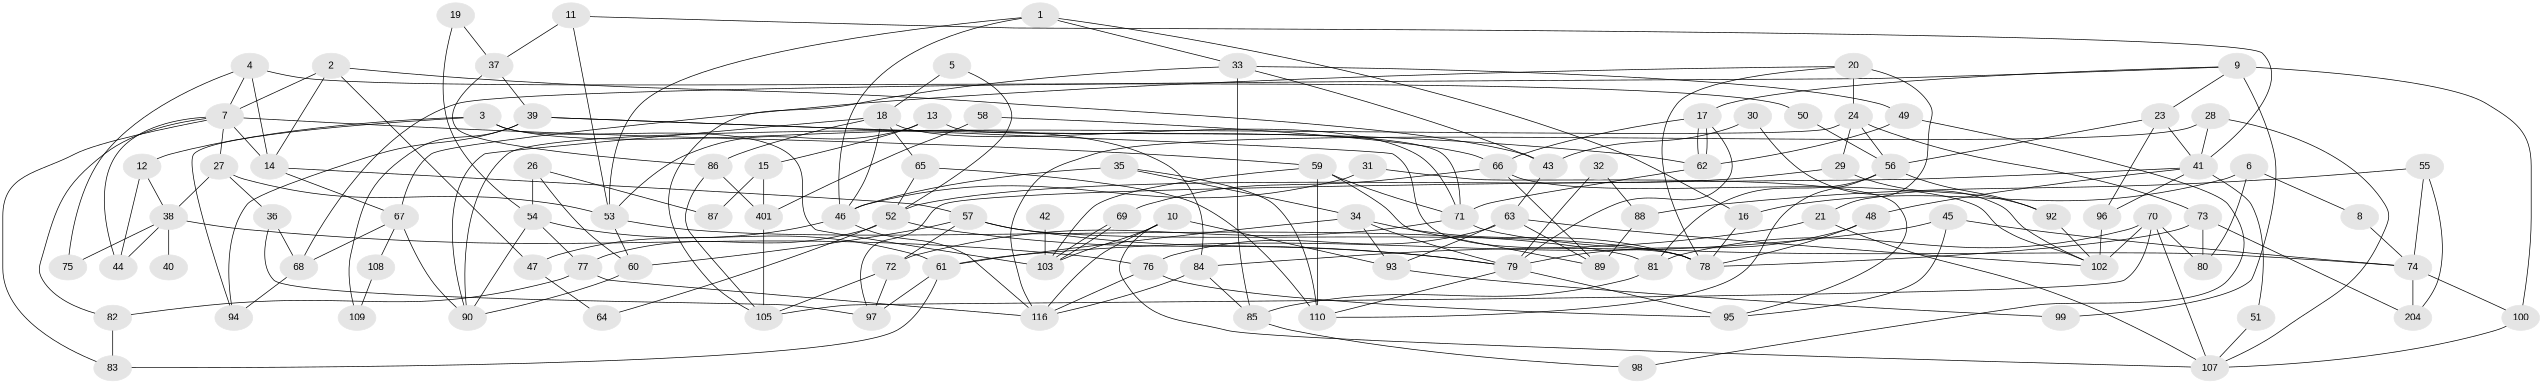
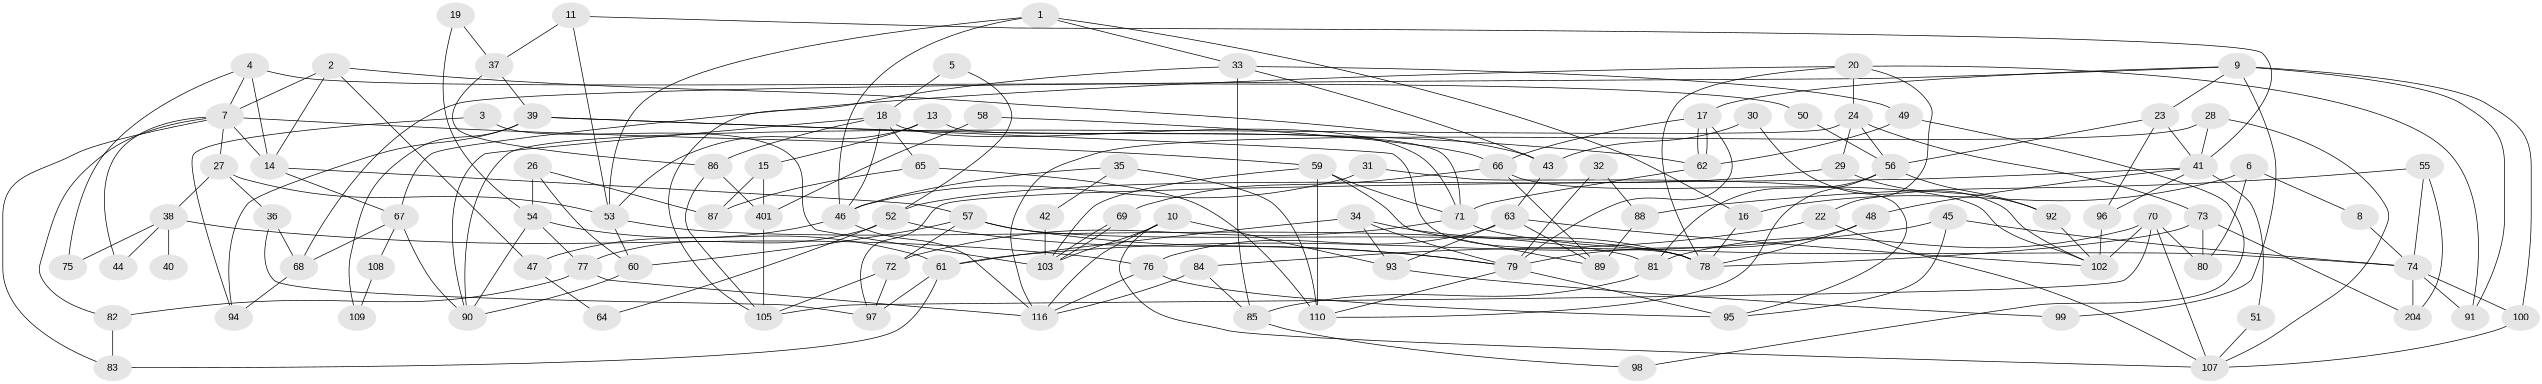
(884, 132) -> none
(142, 167) -> none
(907, 189) -> (814, 185)
(1273, 199) -> (1073, 198)
(1821, 217) -> (1821, 217)
none -> (2470, 318)
